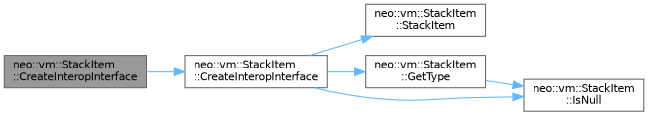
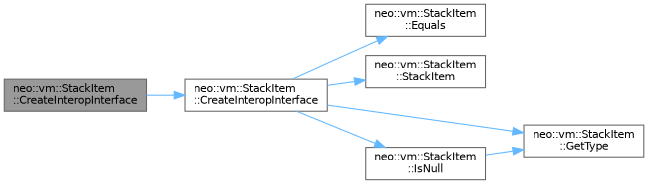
none -> (426, 20)
(499, 83) -> (499, 153)
